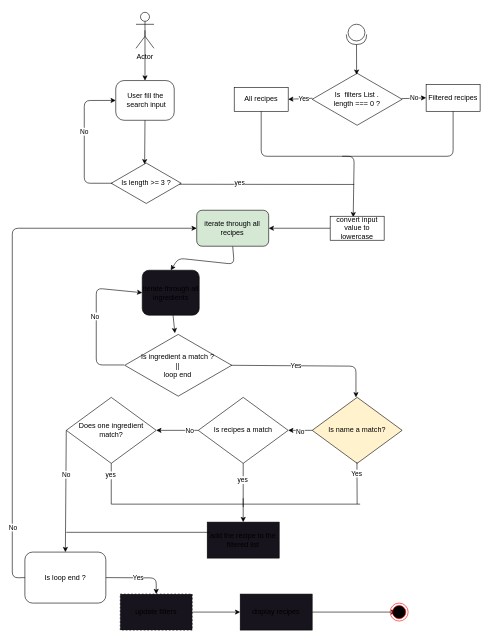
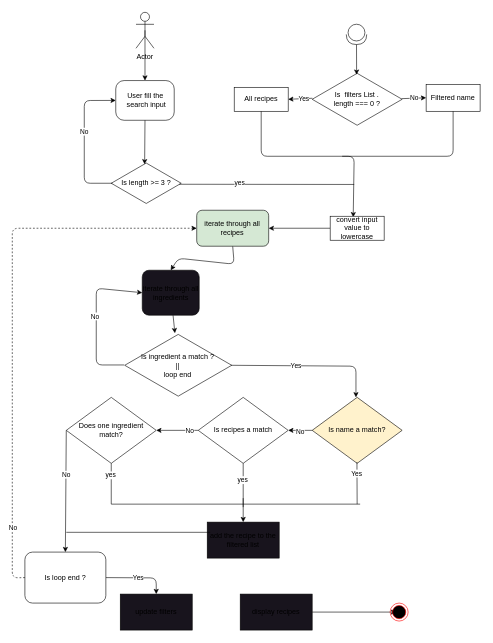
(453, 98) -> (453, 98)
(12, 286) -> (12, 286)
(156, 612) -> (156, 612)
(234, 612) -> none
